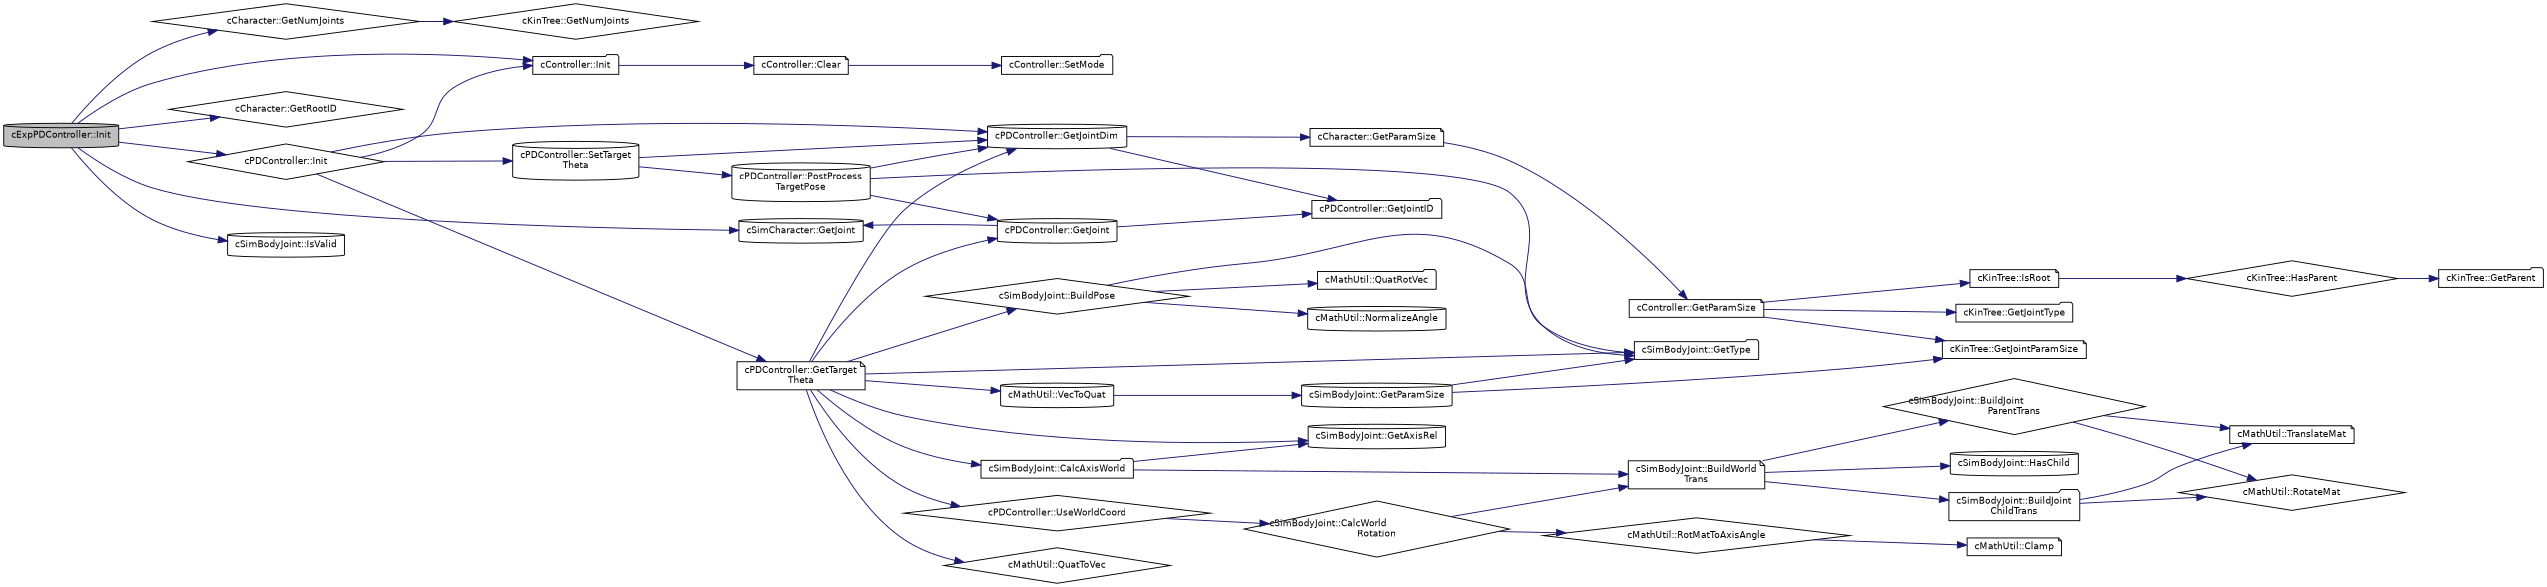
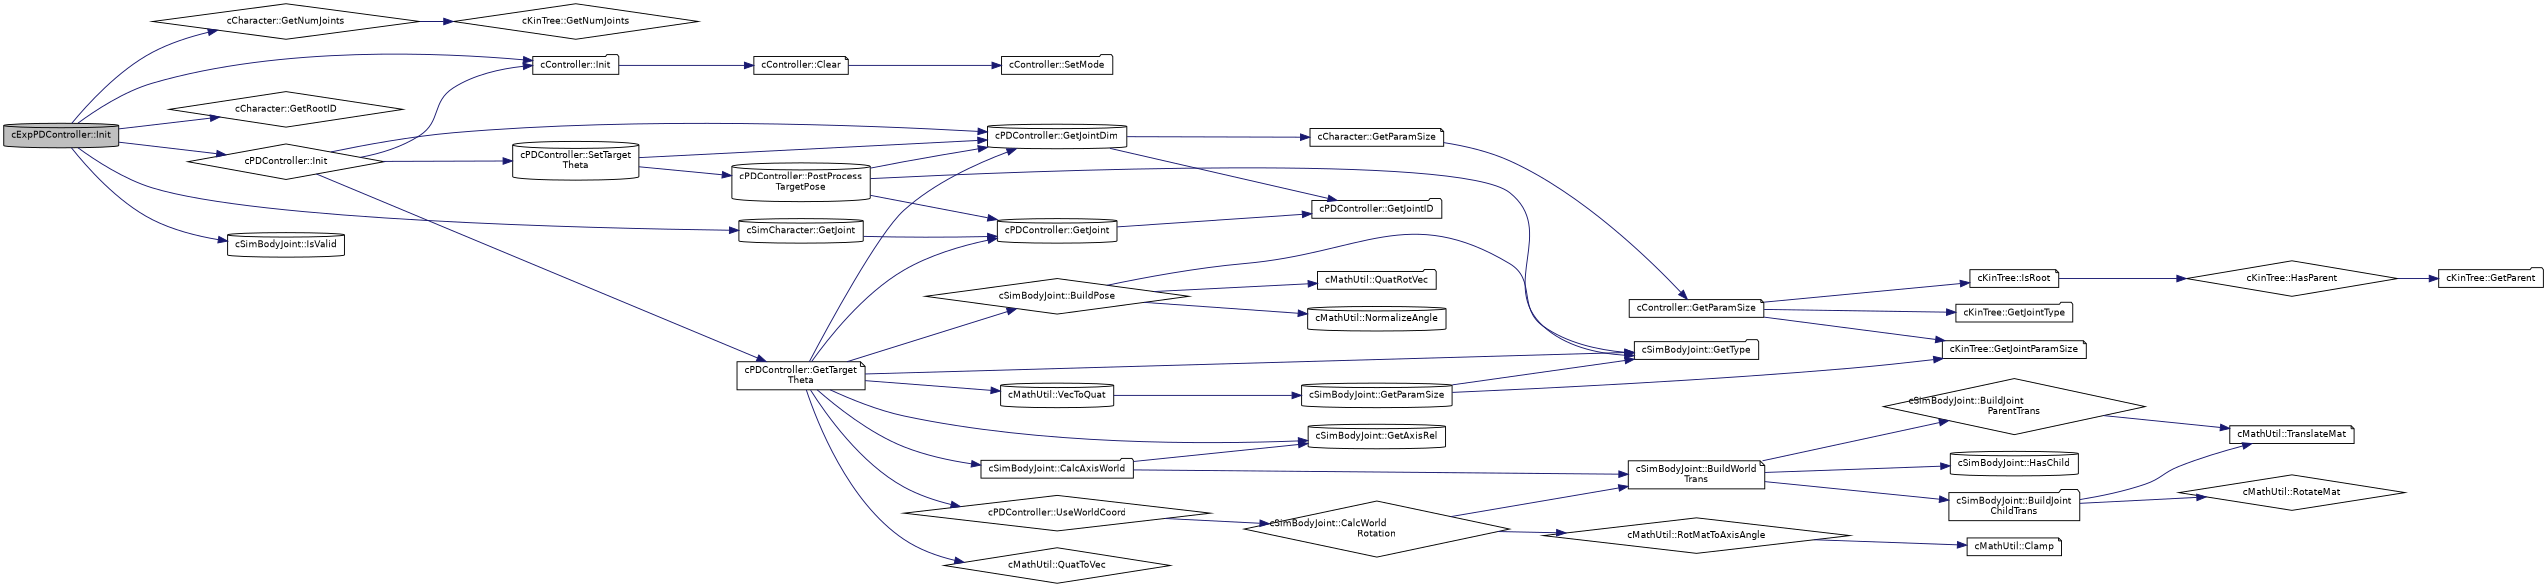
(935, 225) -> (926, 237)
(2161, 448) -> none
